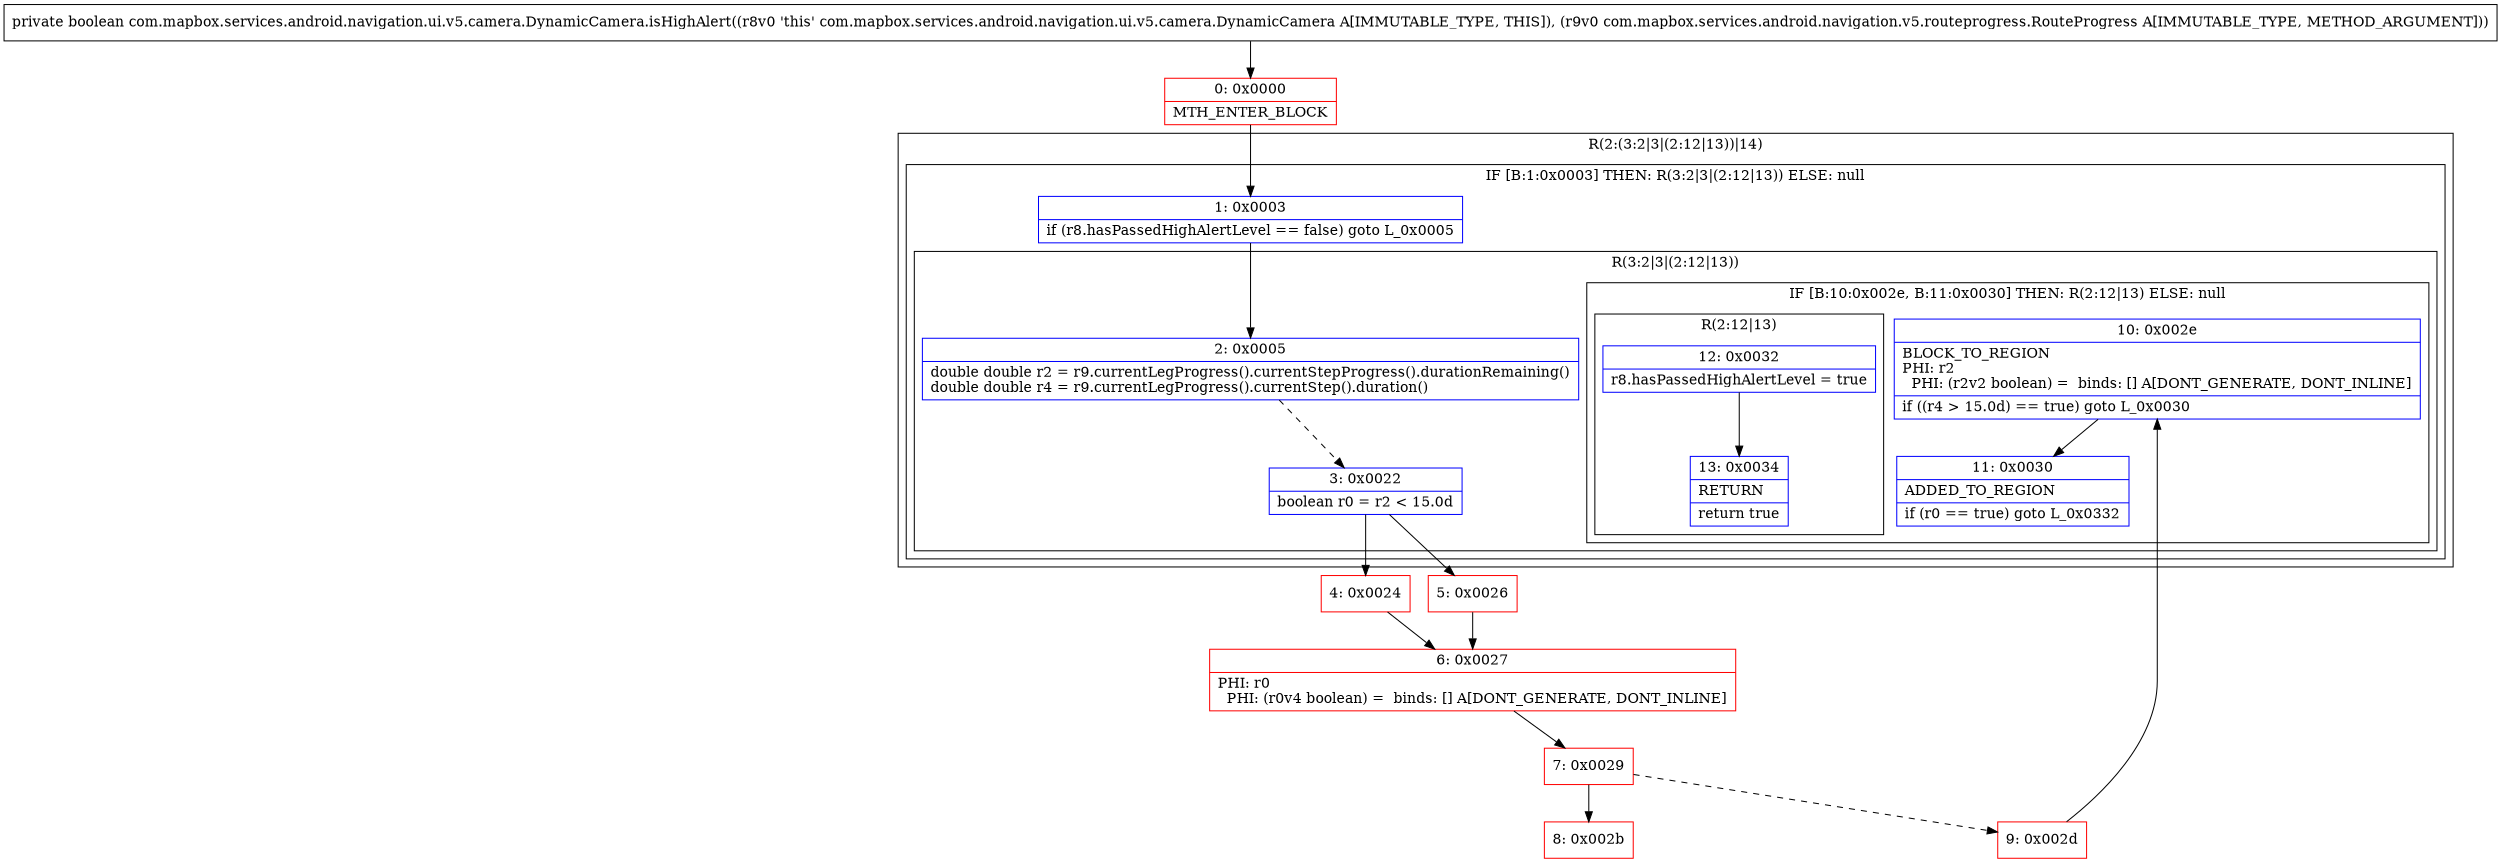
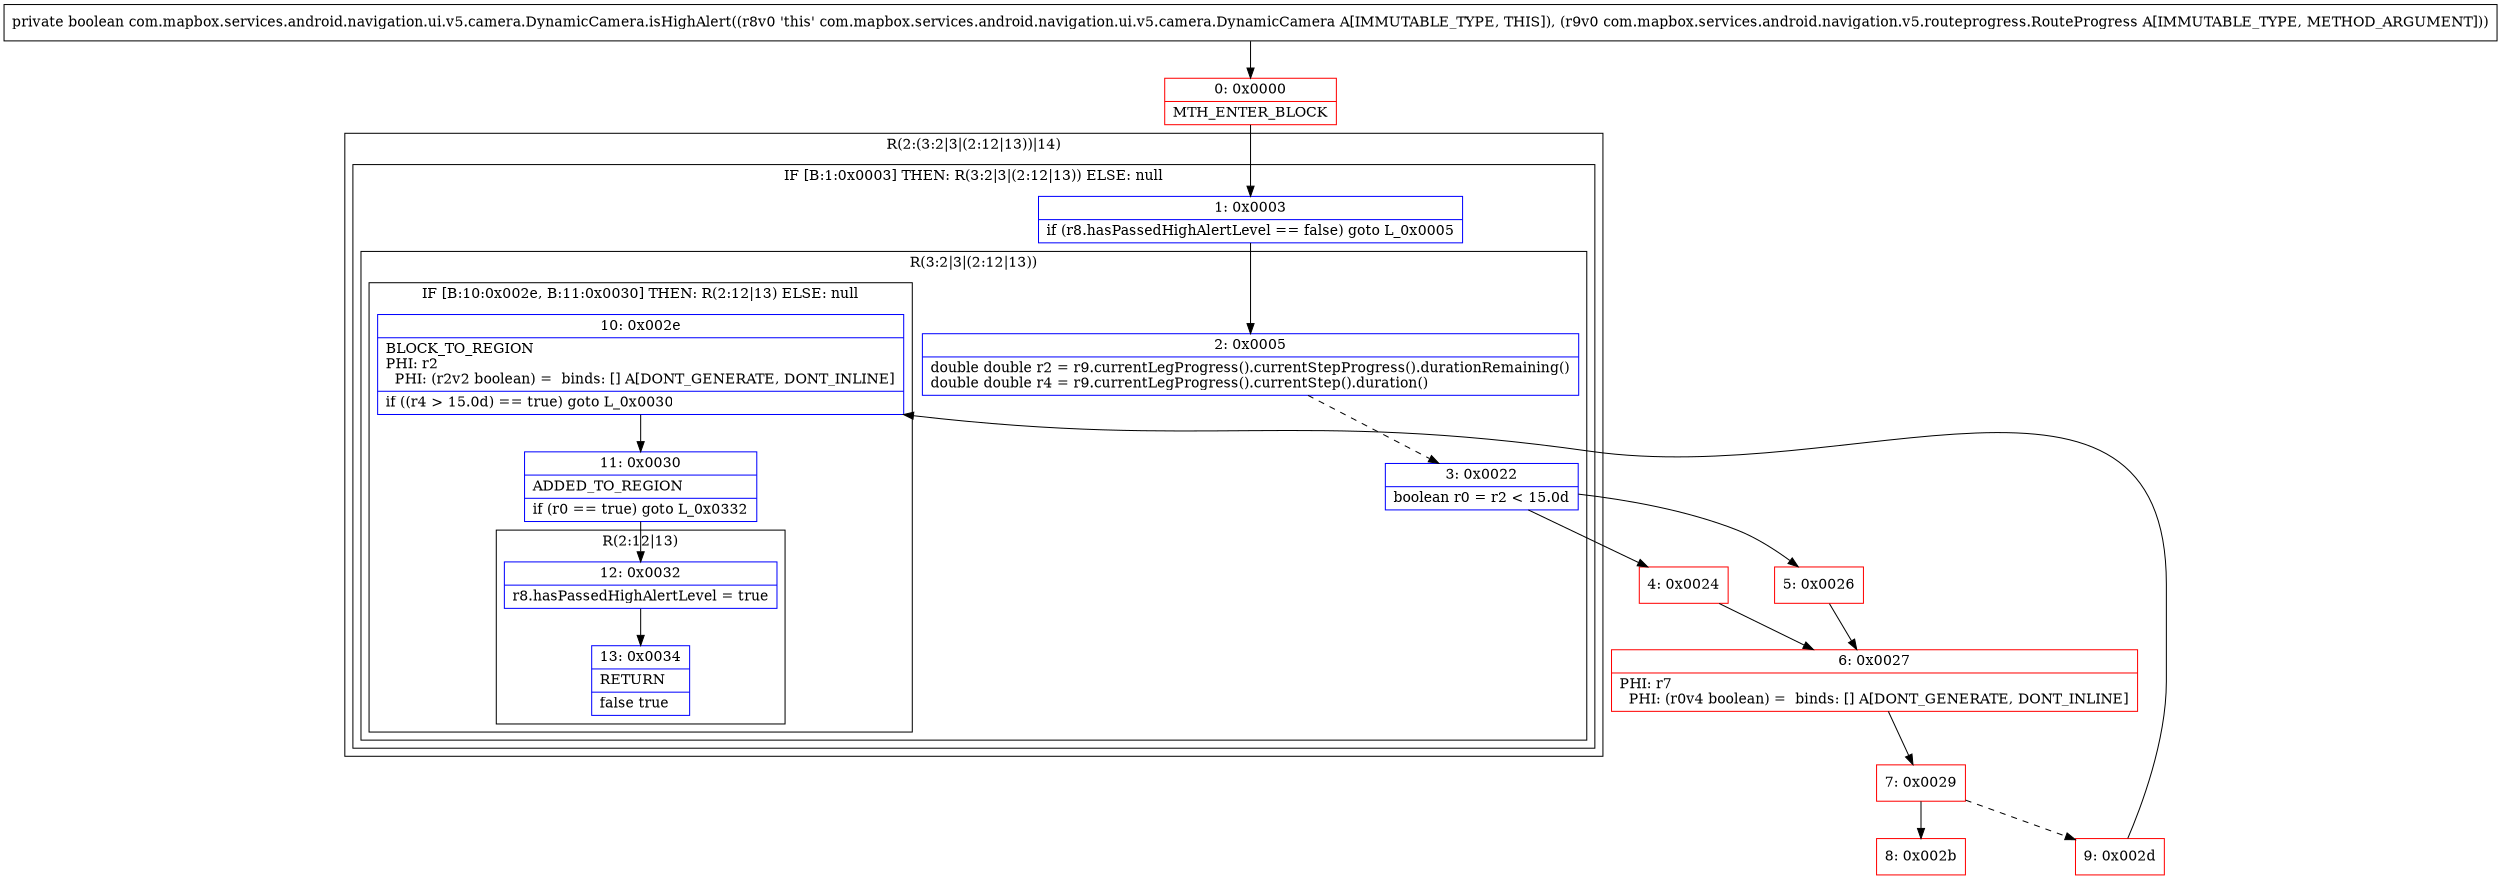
(1739, 514) -> (635, 703)
none -> (641, 537)
(1247, 684) -> (1648, 684)
